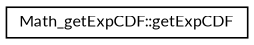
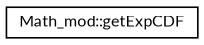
(127, 23) -> (102, 23)
